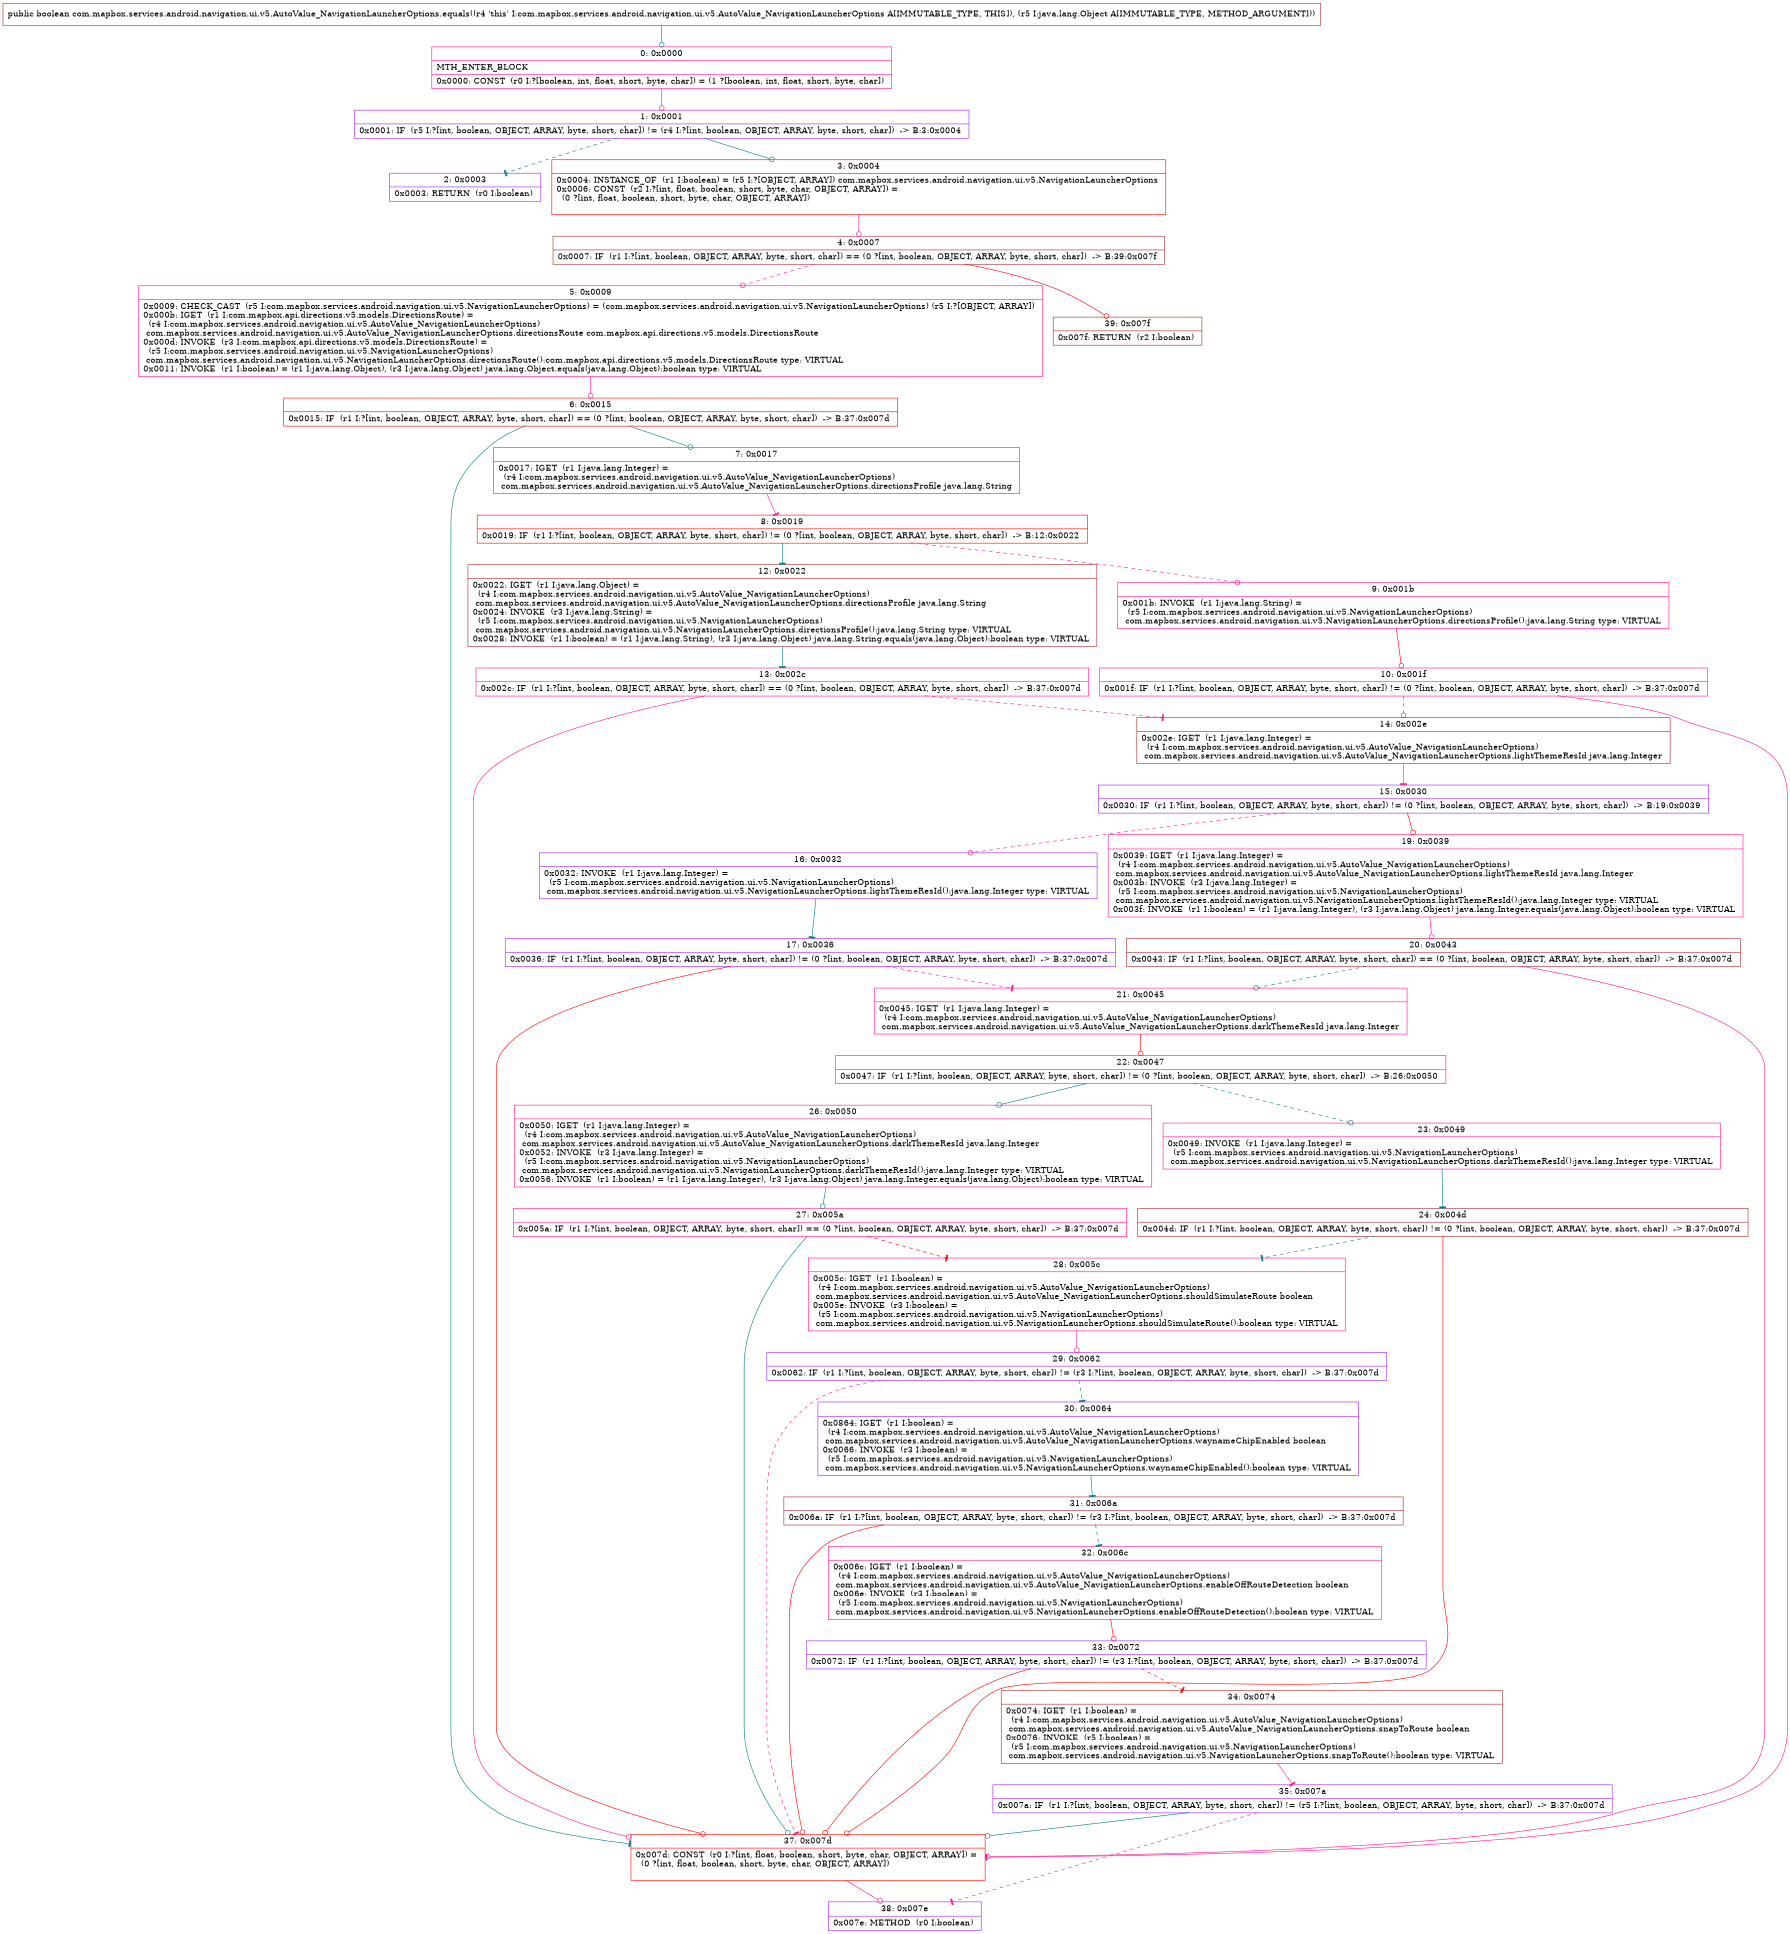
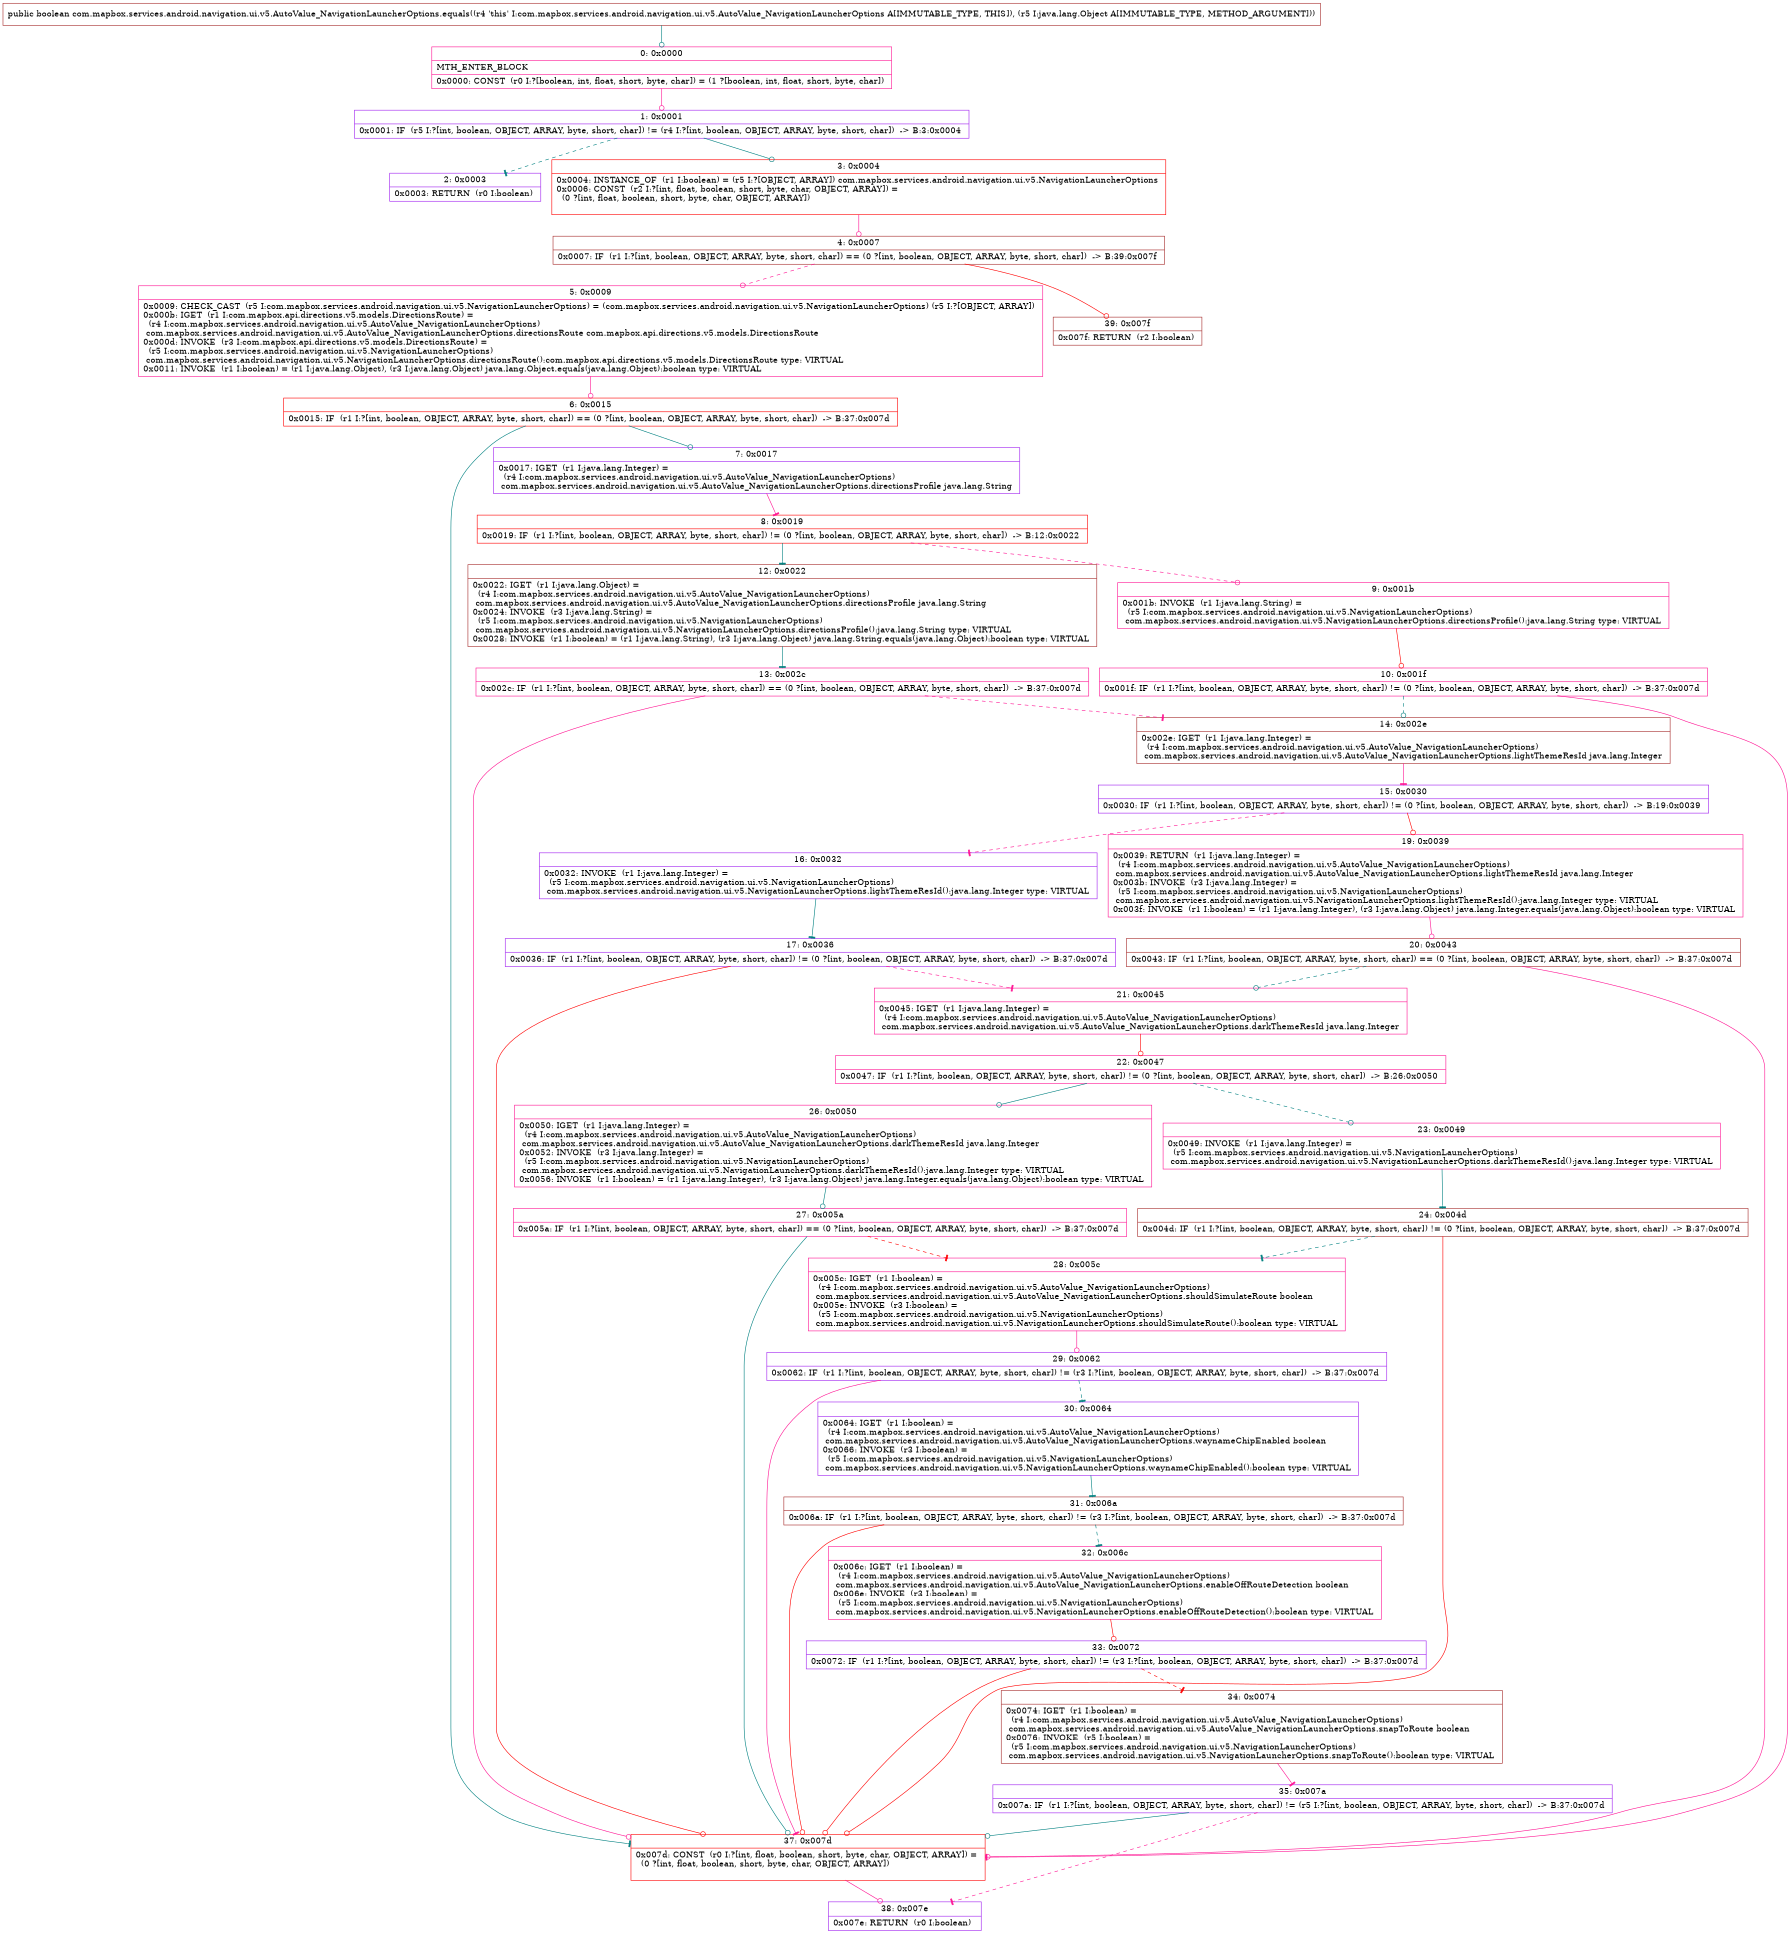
(1128, 831) -> (1128, 831)
(1200, 856) -> (1208, 856)
(890, 1423) -> (890, 1423)
(767, 1575) -> (767, 1575)
(905, 1923) -> (904, 1923)
